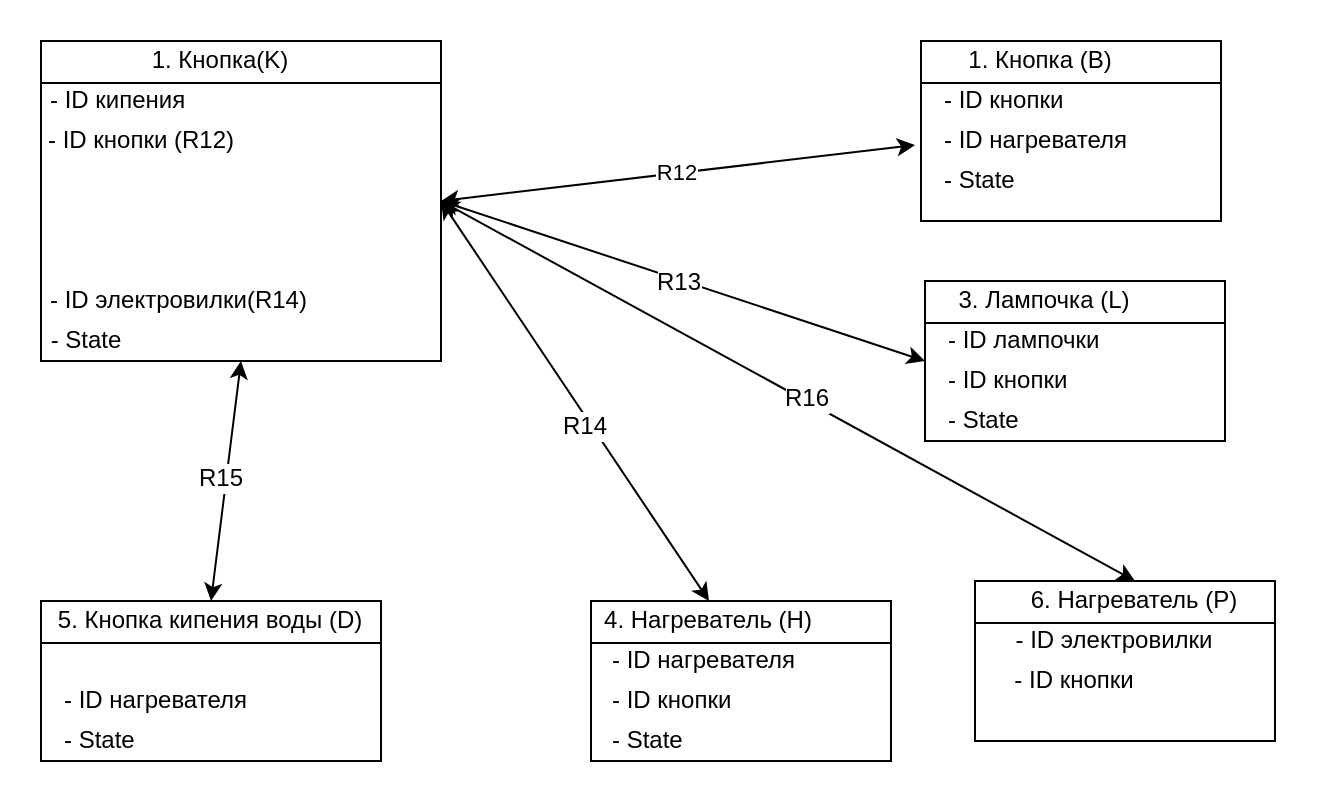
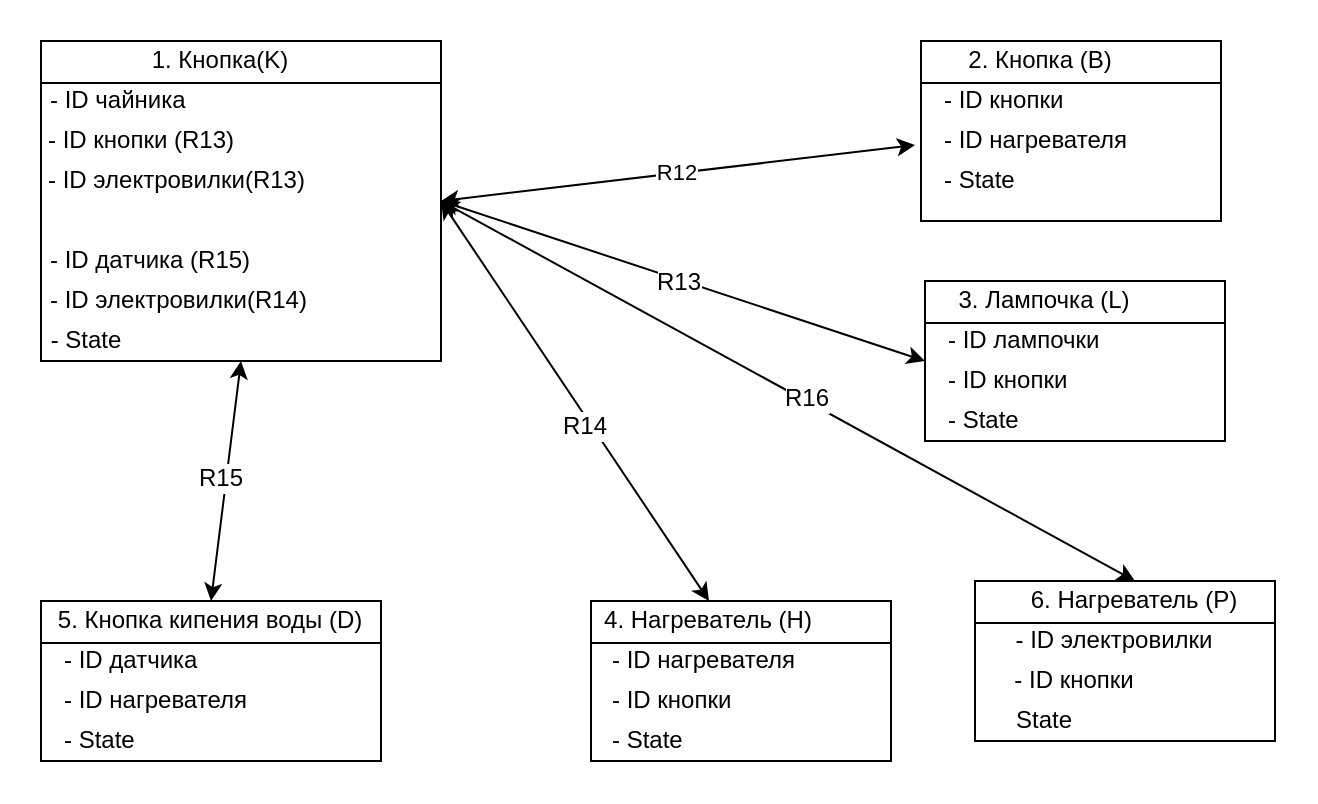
(1041, 61) -> (1041, 61)
(125, 101) -> (125, 101)
(147, 141) -> (147, 141)
none -> (180, 181)
none -> (171, 261)
none -> (161, 661)
none -> (1045, 721)
